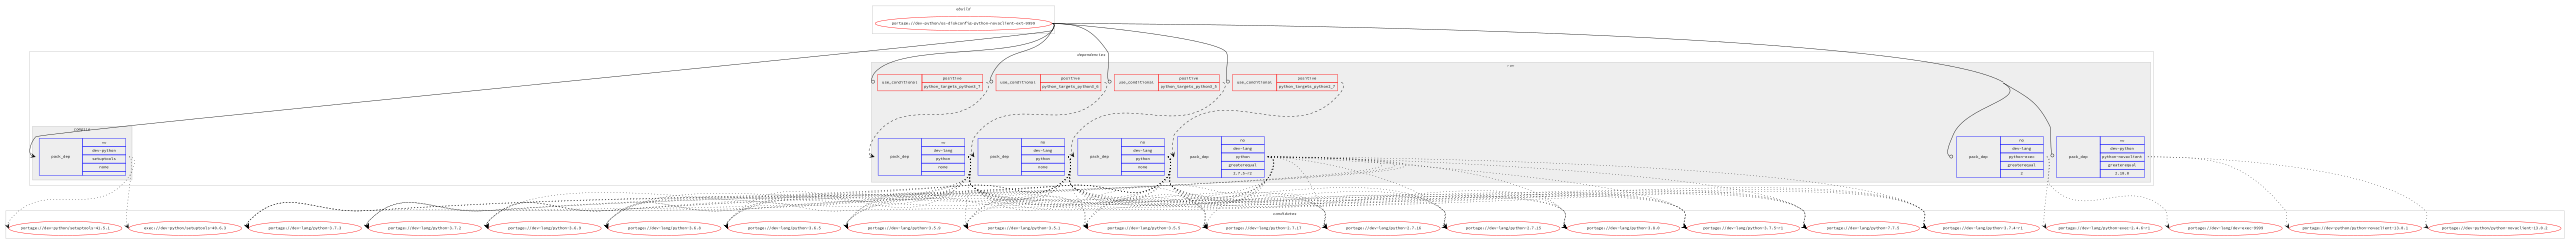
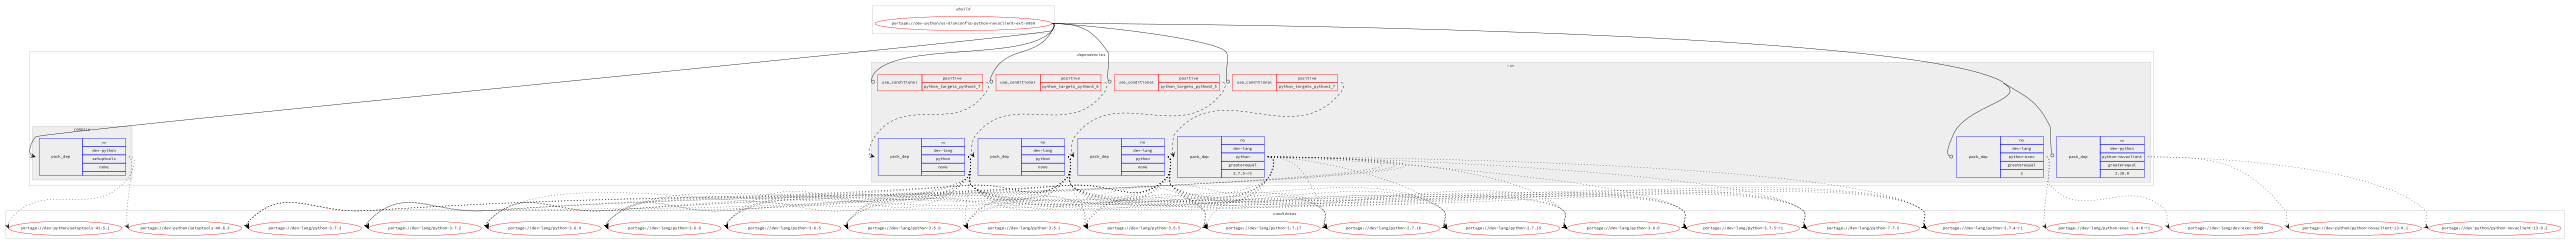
(185, 228) -> (185, 228)
